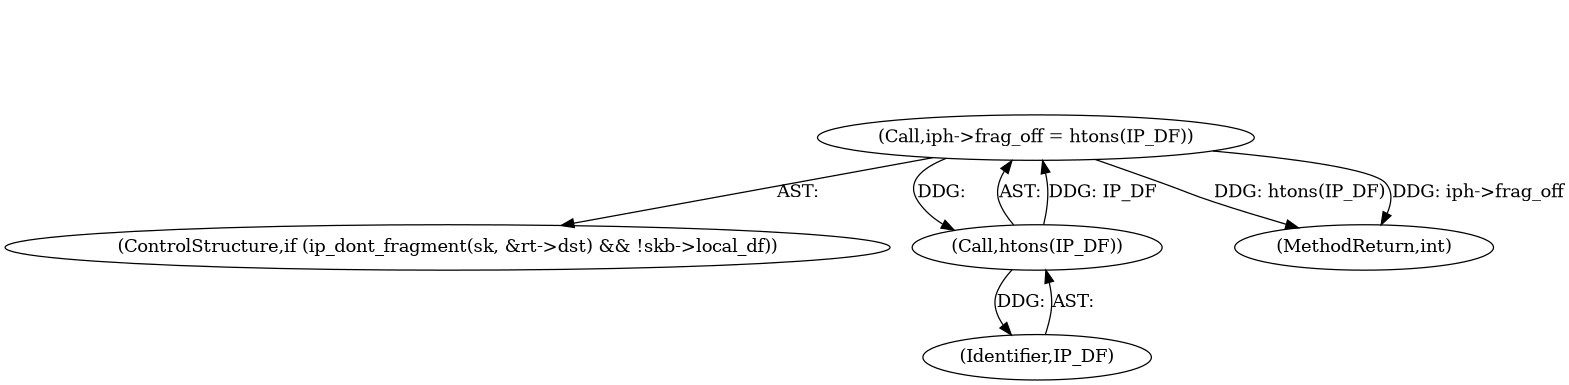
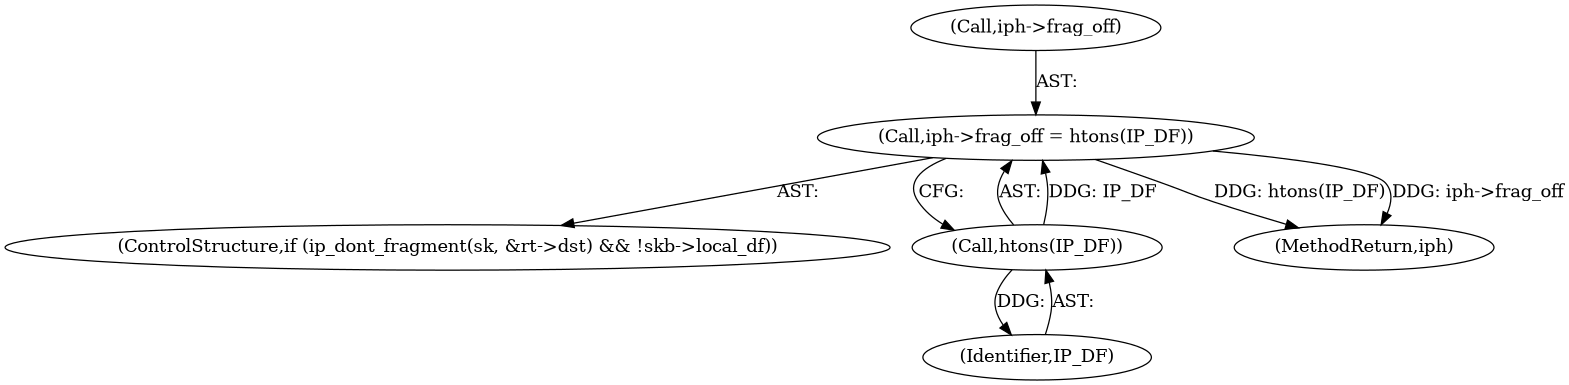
none -> (1036, 28)
(944, 193) -> (944, 193)
(1364, 247) -> (1364, 247)
